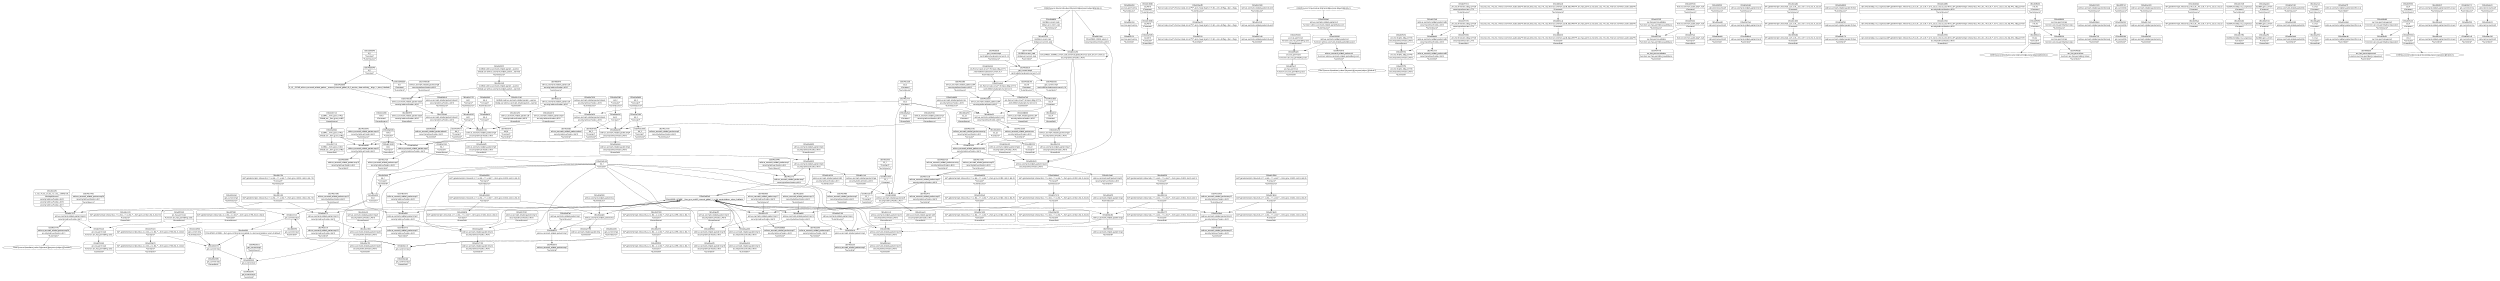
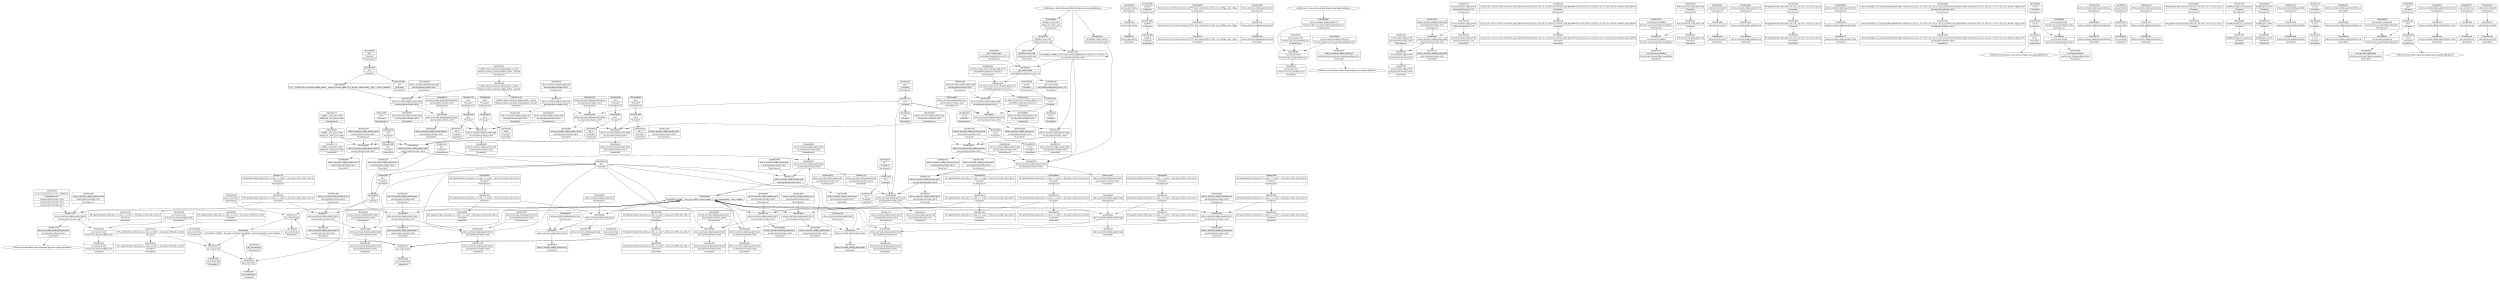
(1329, 32) -> (1281, 32)
(399, 155) -> (399, 156)
(378, 190) -> (377, 189)
